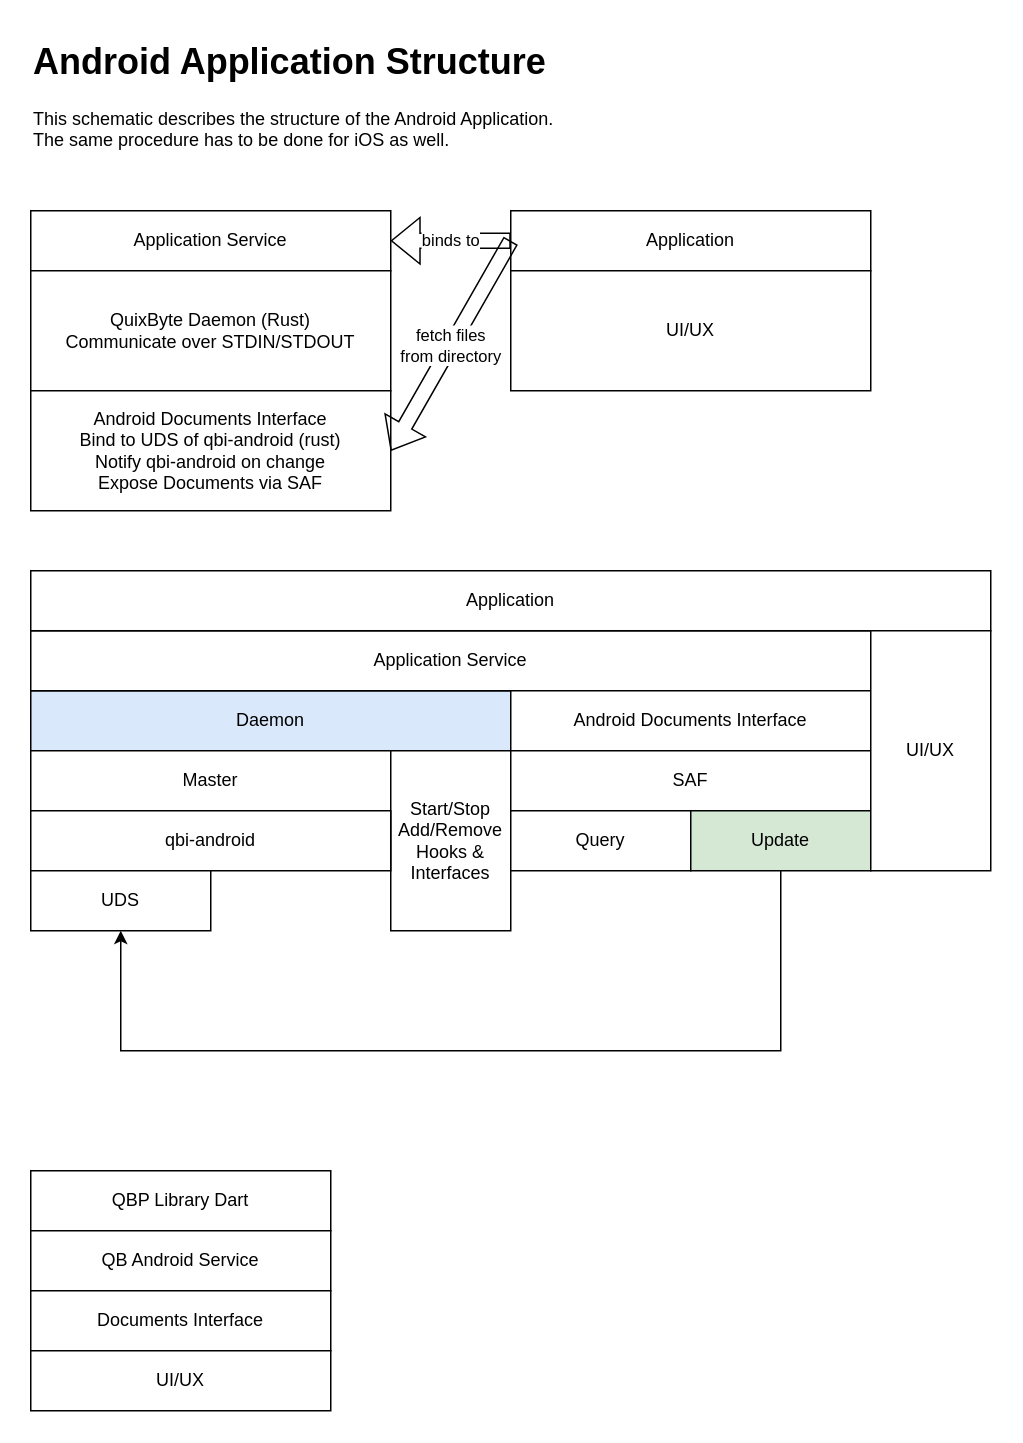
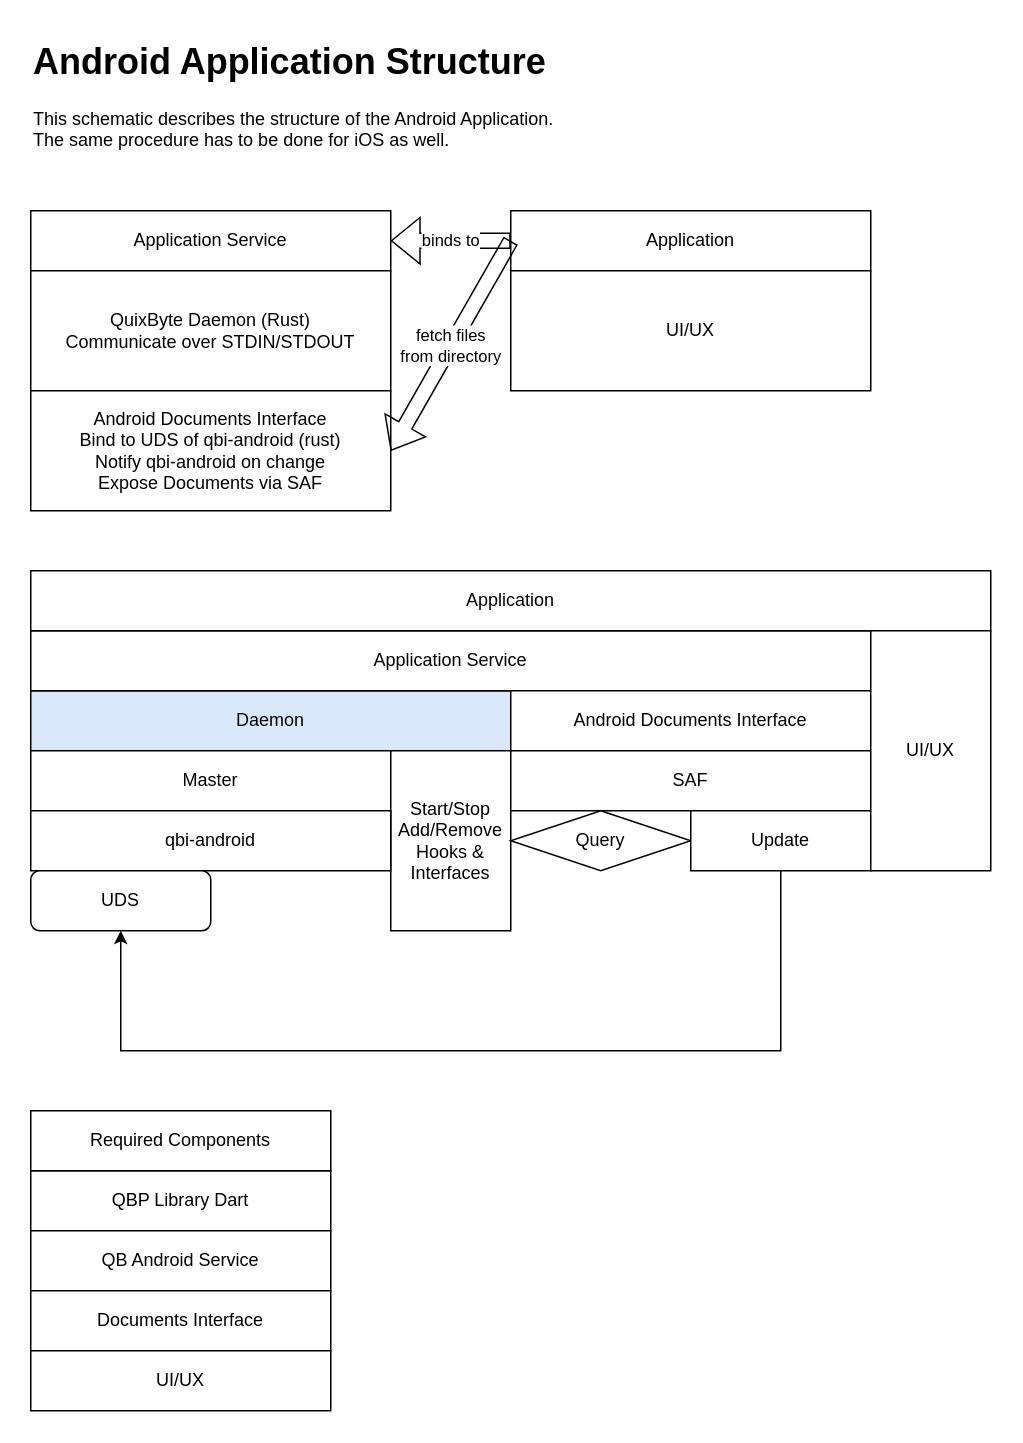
(601, 841) -> (601, 841)
(781, 841) -> (781, 841)
(121, 901) -> (121, 901)
none -> (181, 1141)
